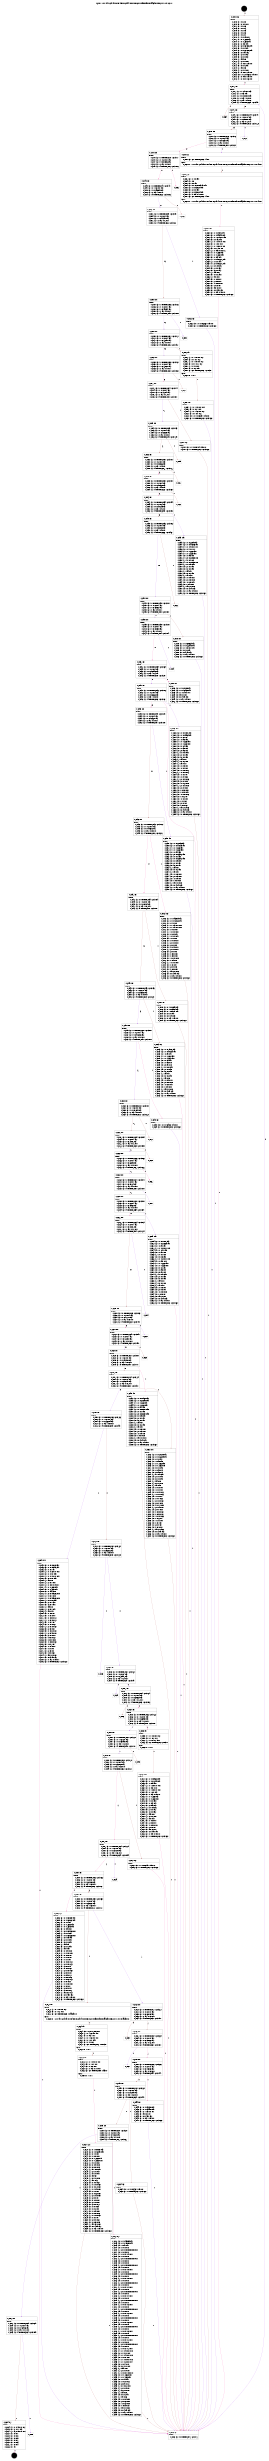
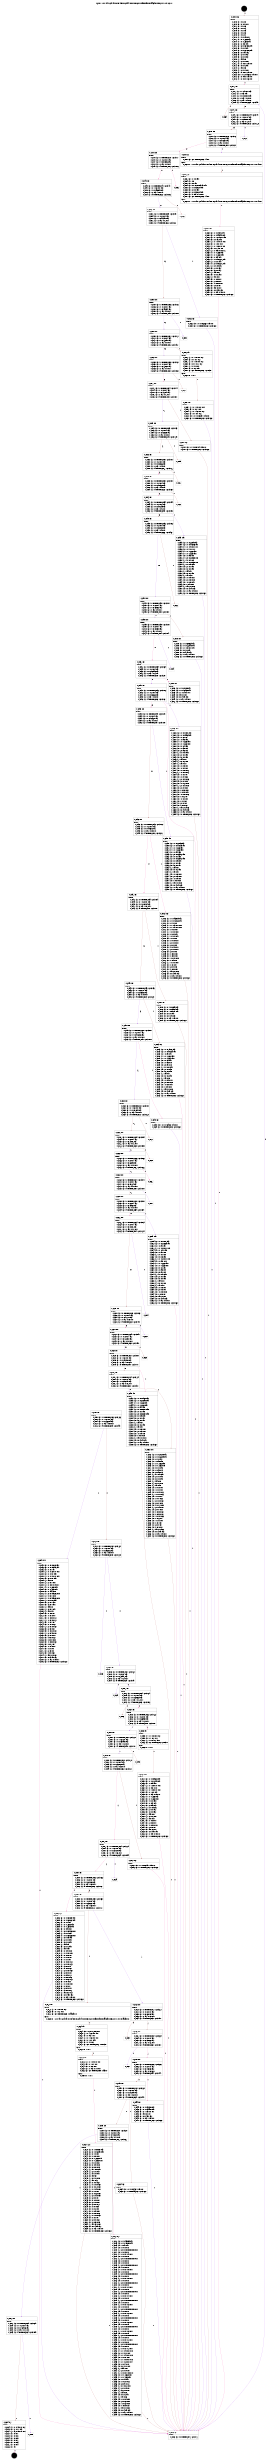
(115, 1399) -> (129, 1390)
